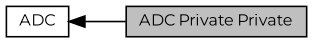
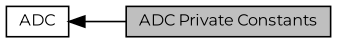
(216, 22) -> (228, 22)
